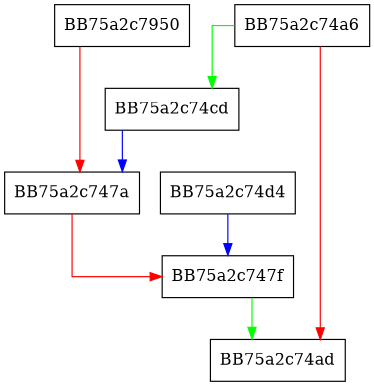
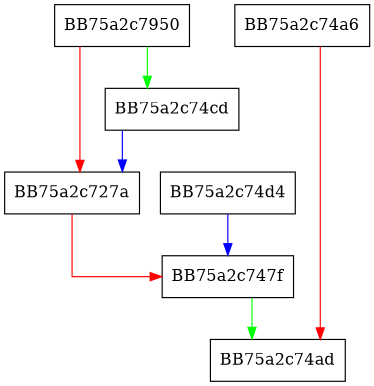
(212, 40) -> (147, 61)
(72, 193) -> (72, 193)
